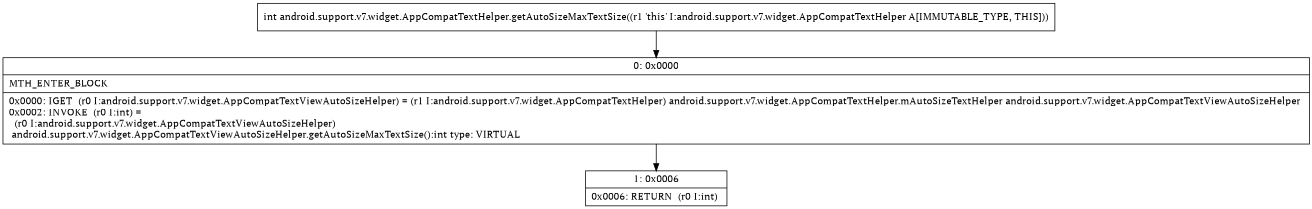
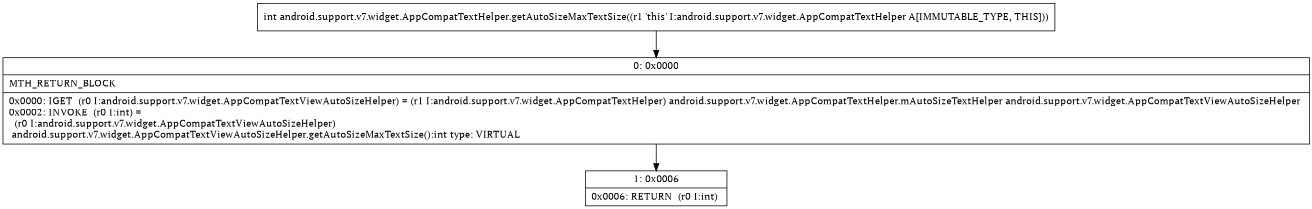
(58, 83) -> (63, 83)
